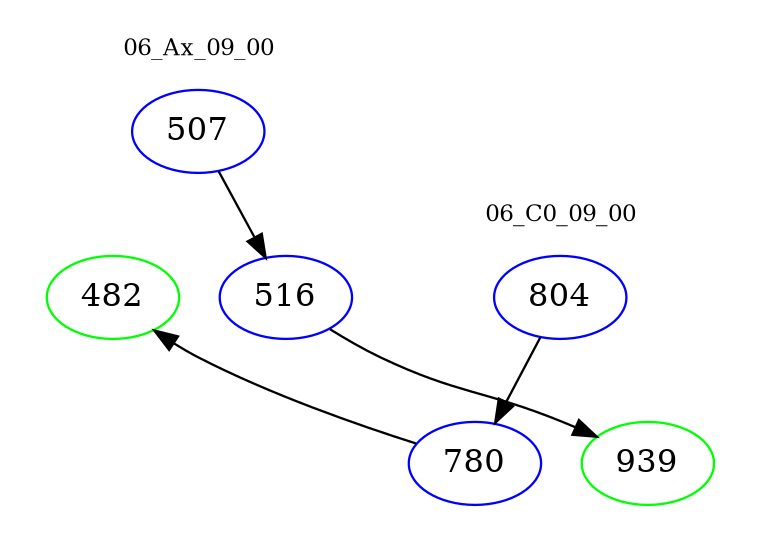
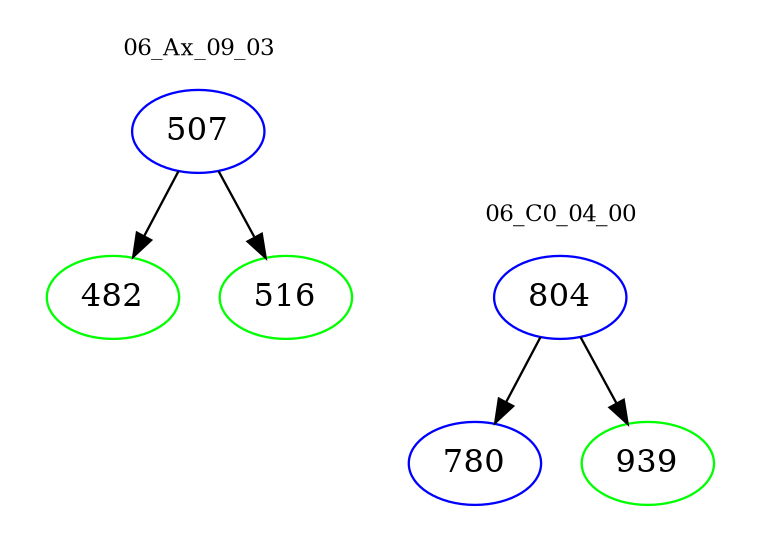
(199, 50) -> (199, 50)
(561, 216) -> (561, 216)
(286, 297) -> (286, 297)
(450, 385) -> (598, 370)
(292, 400) -> (161, 204)
